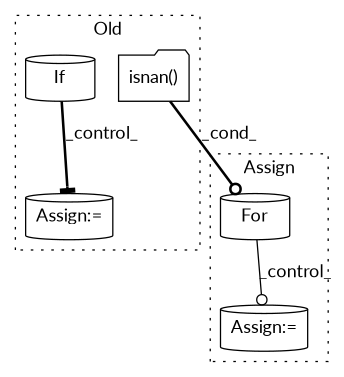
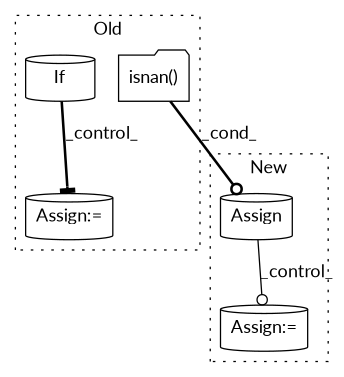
(269, 169) -> (269, 169)
(255, 217) -> (256, 217)
